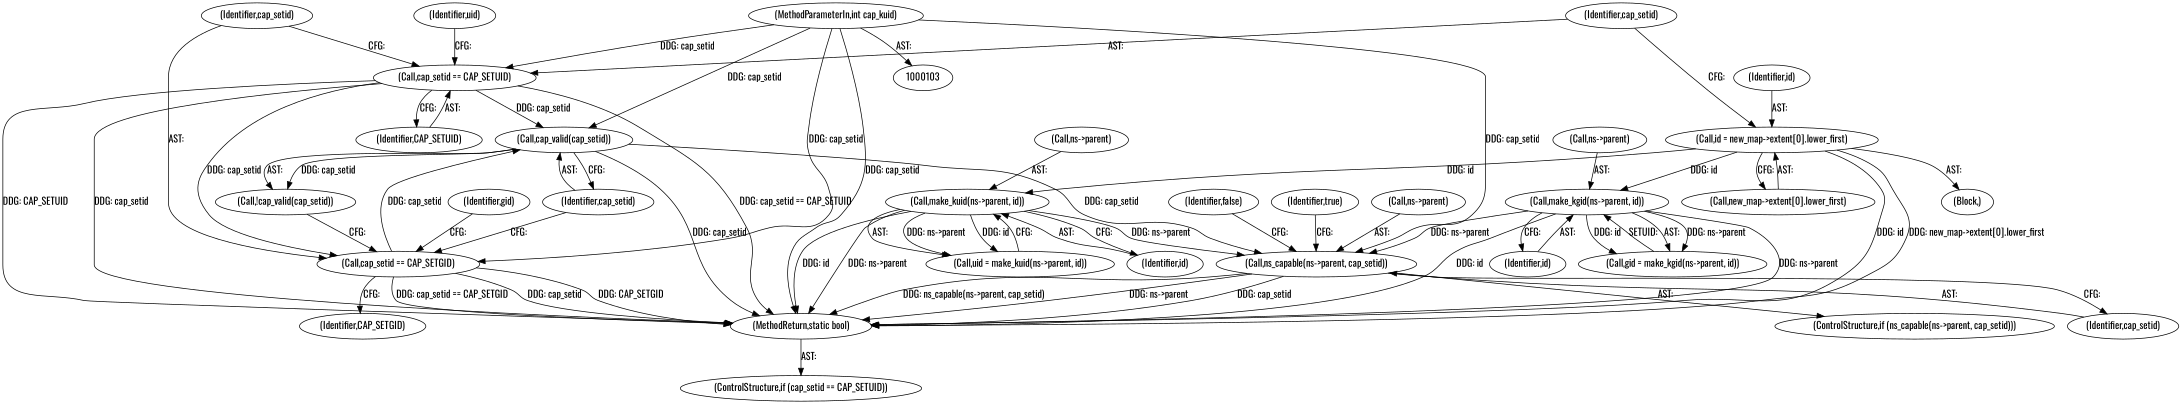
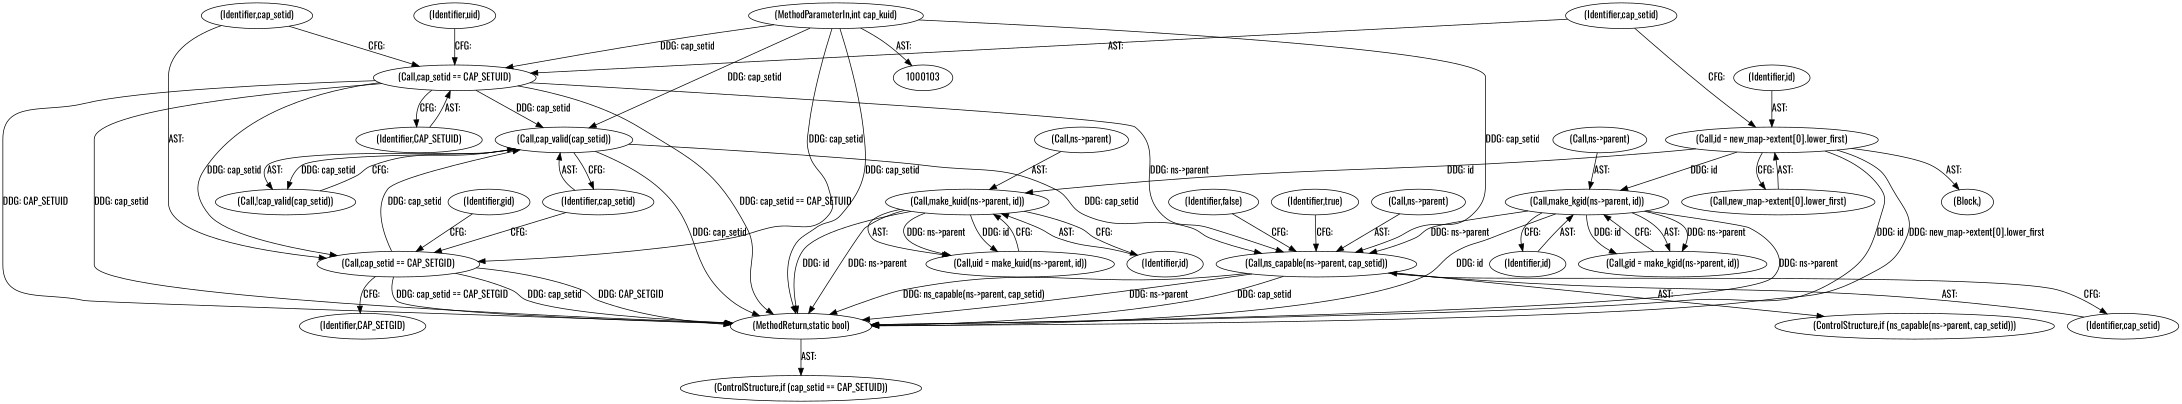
(339, 231) -> (386, 161)
(1644, 233) -> (1644, 233)
(1131, 238) -> (941, 109)
